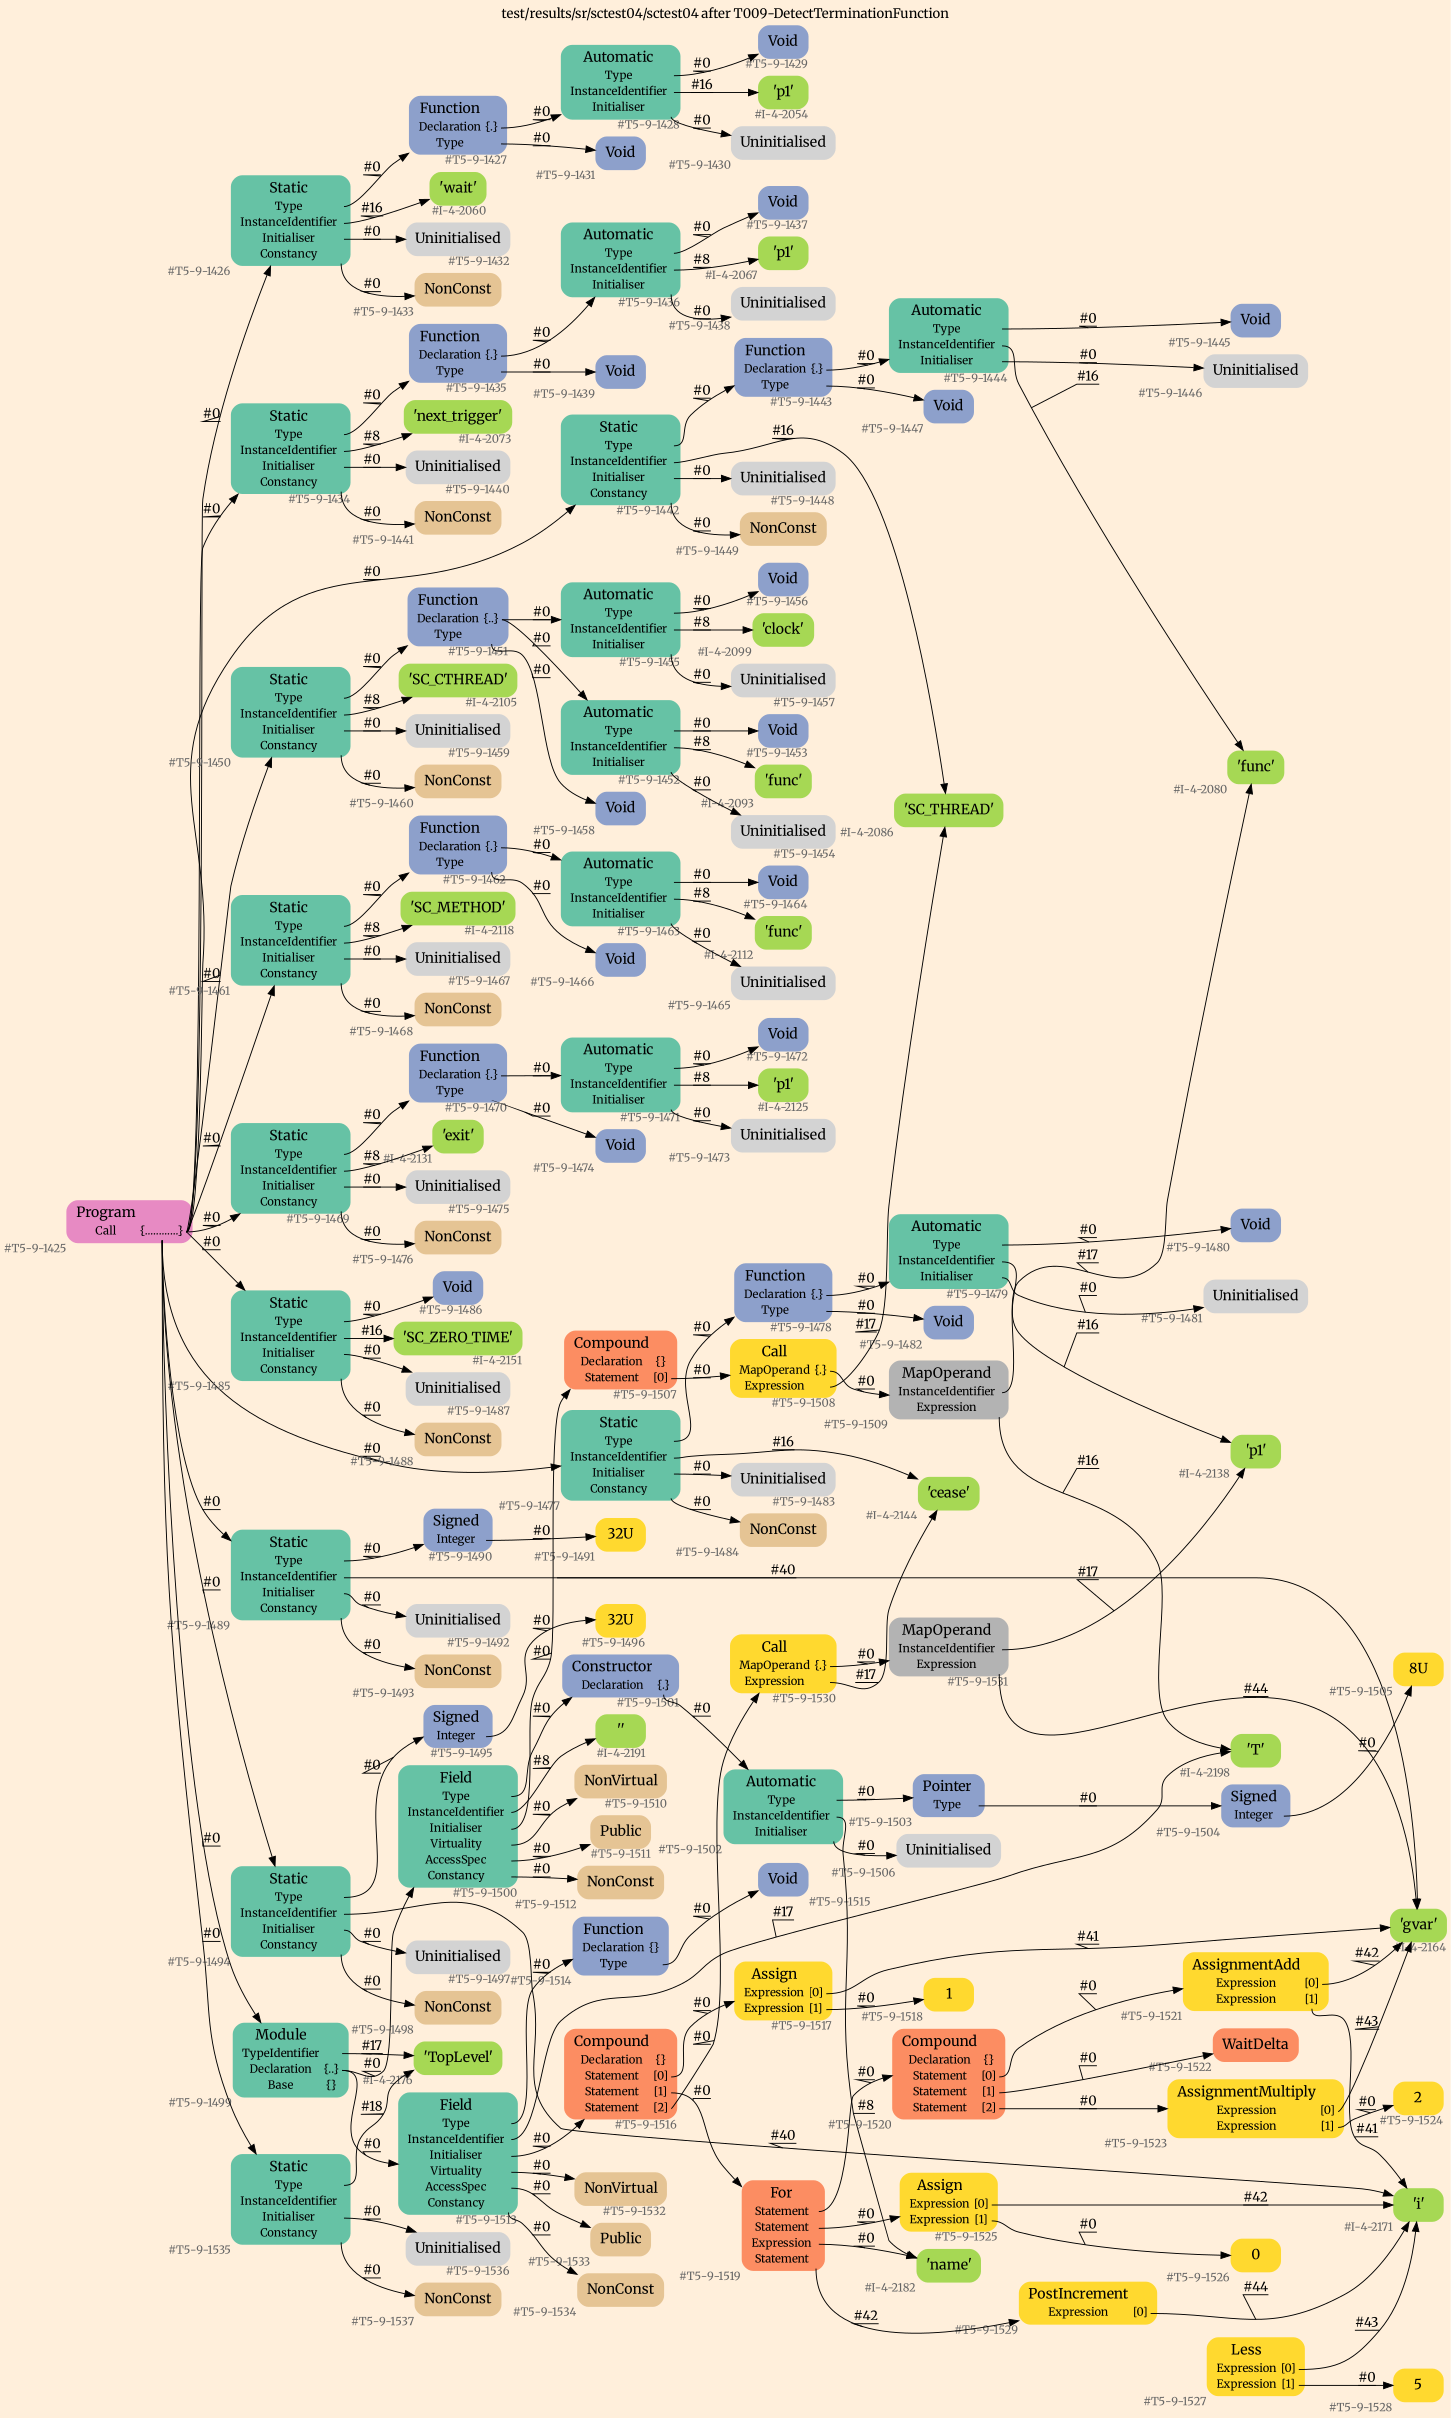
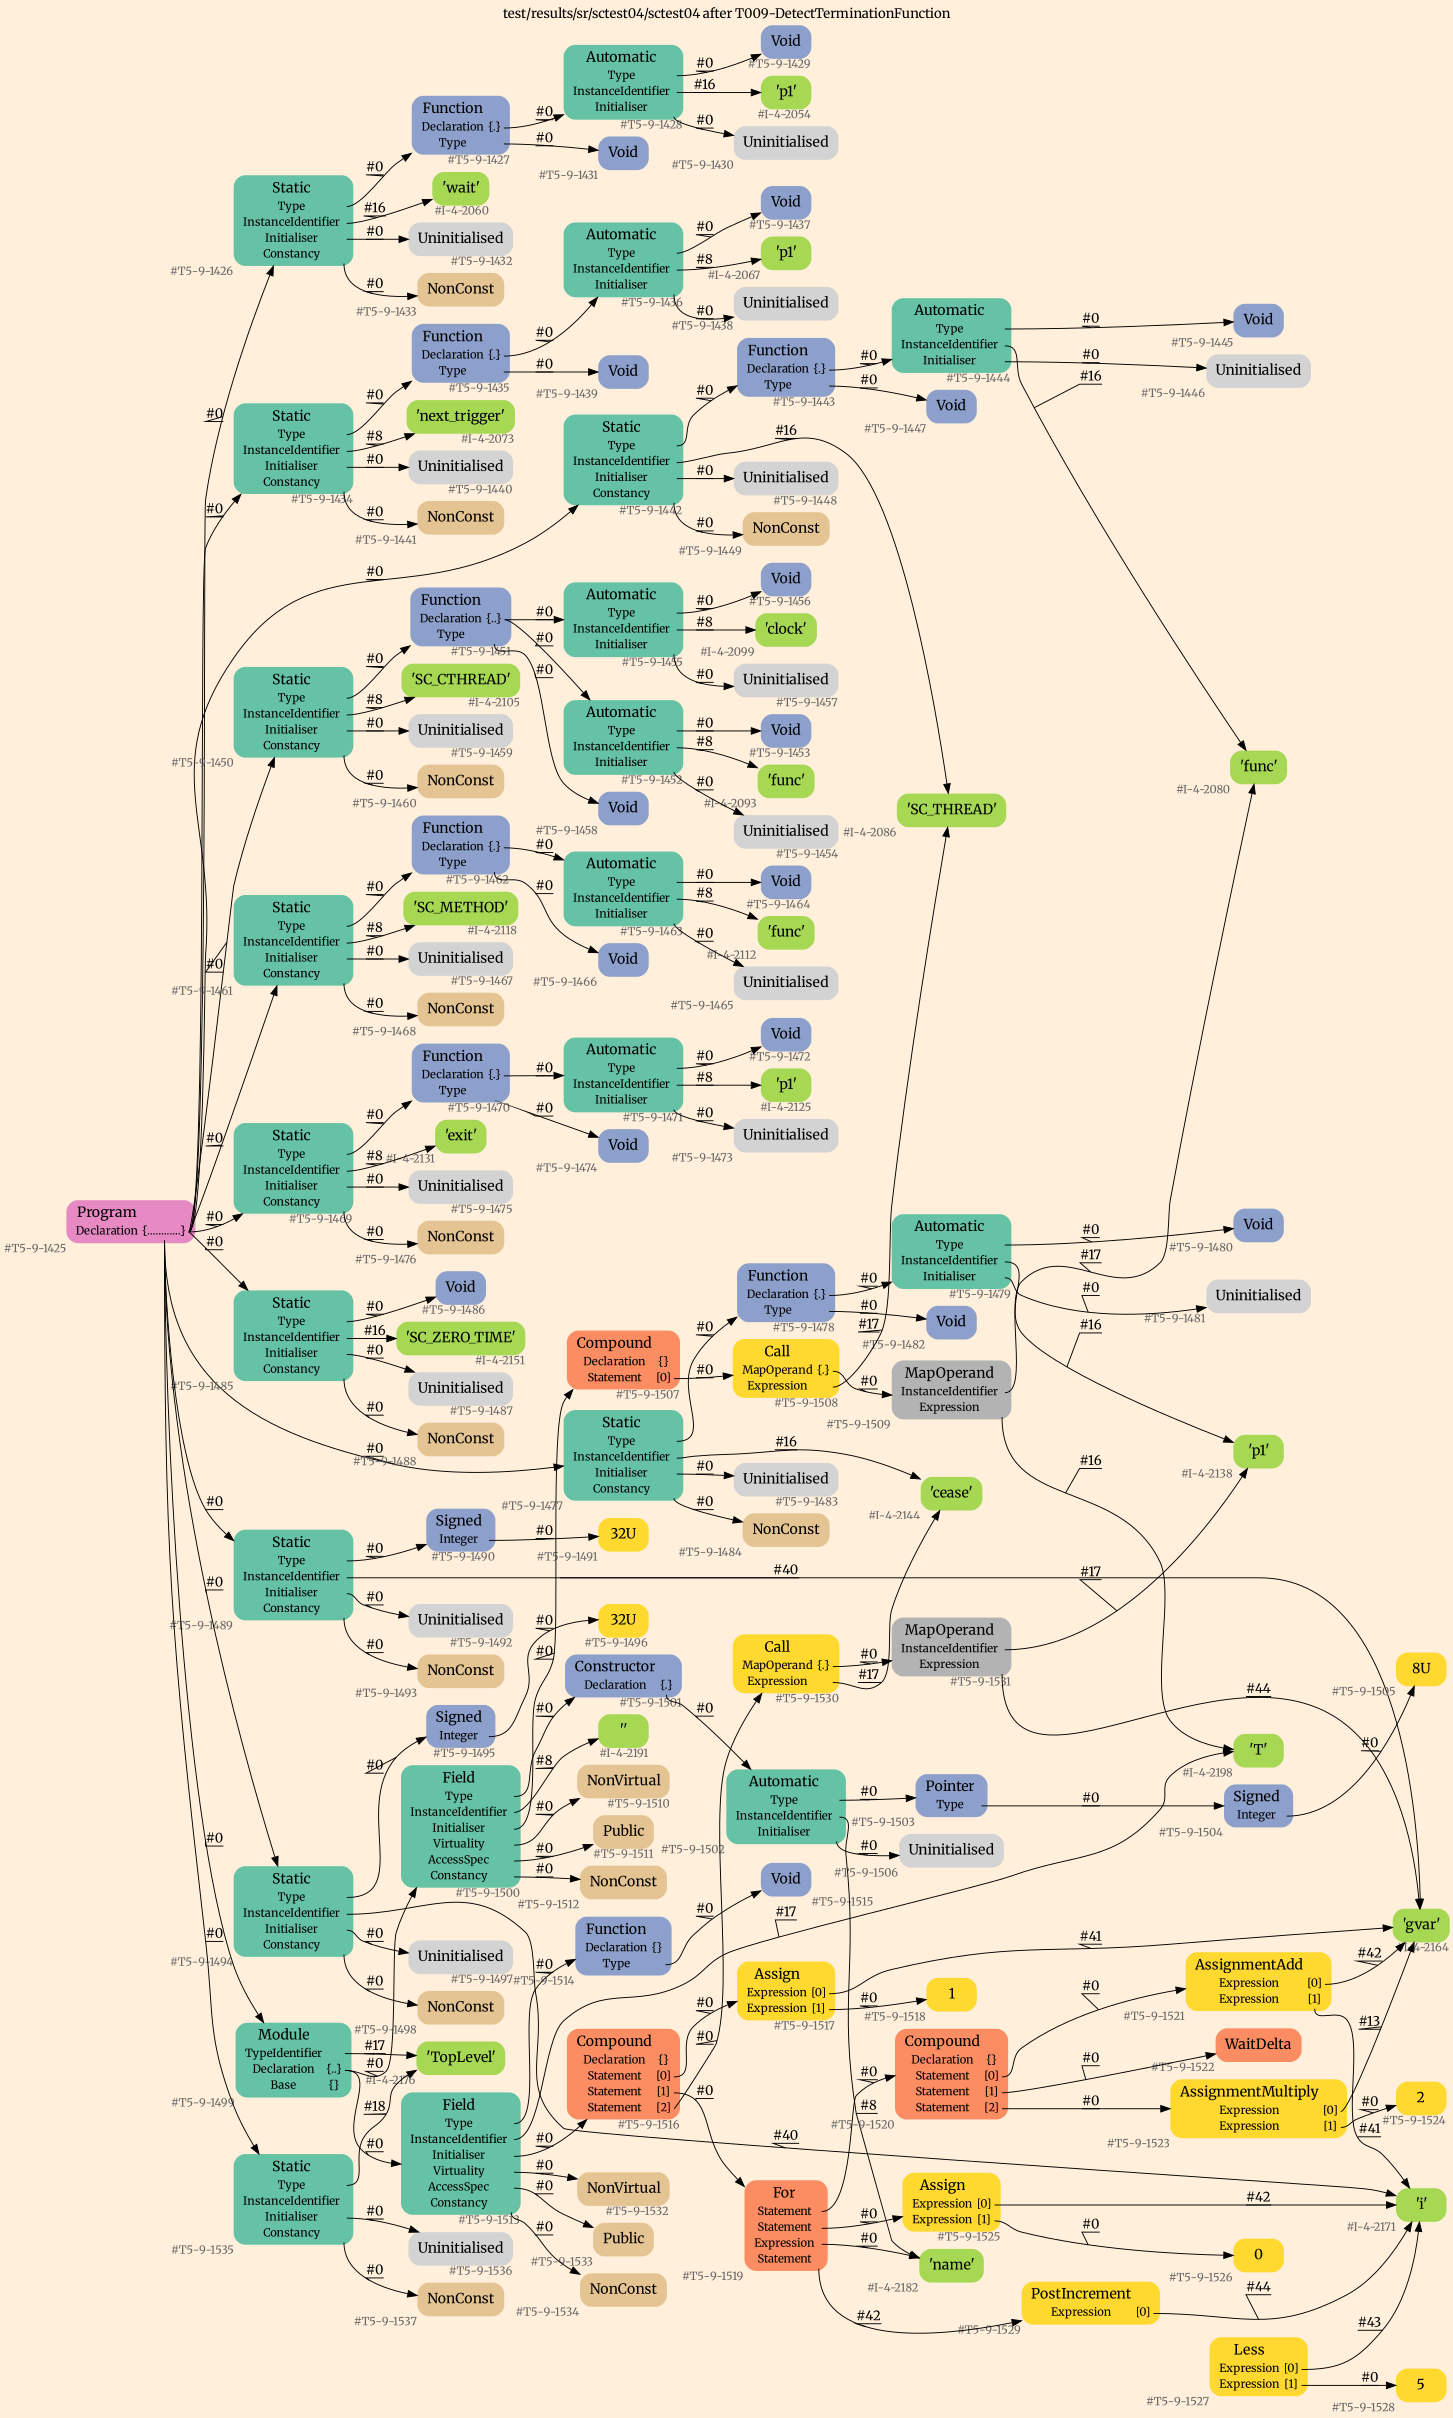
(106, 1231) -> (107, 1231)
(1367, 2022) -> (1370, 2022)
